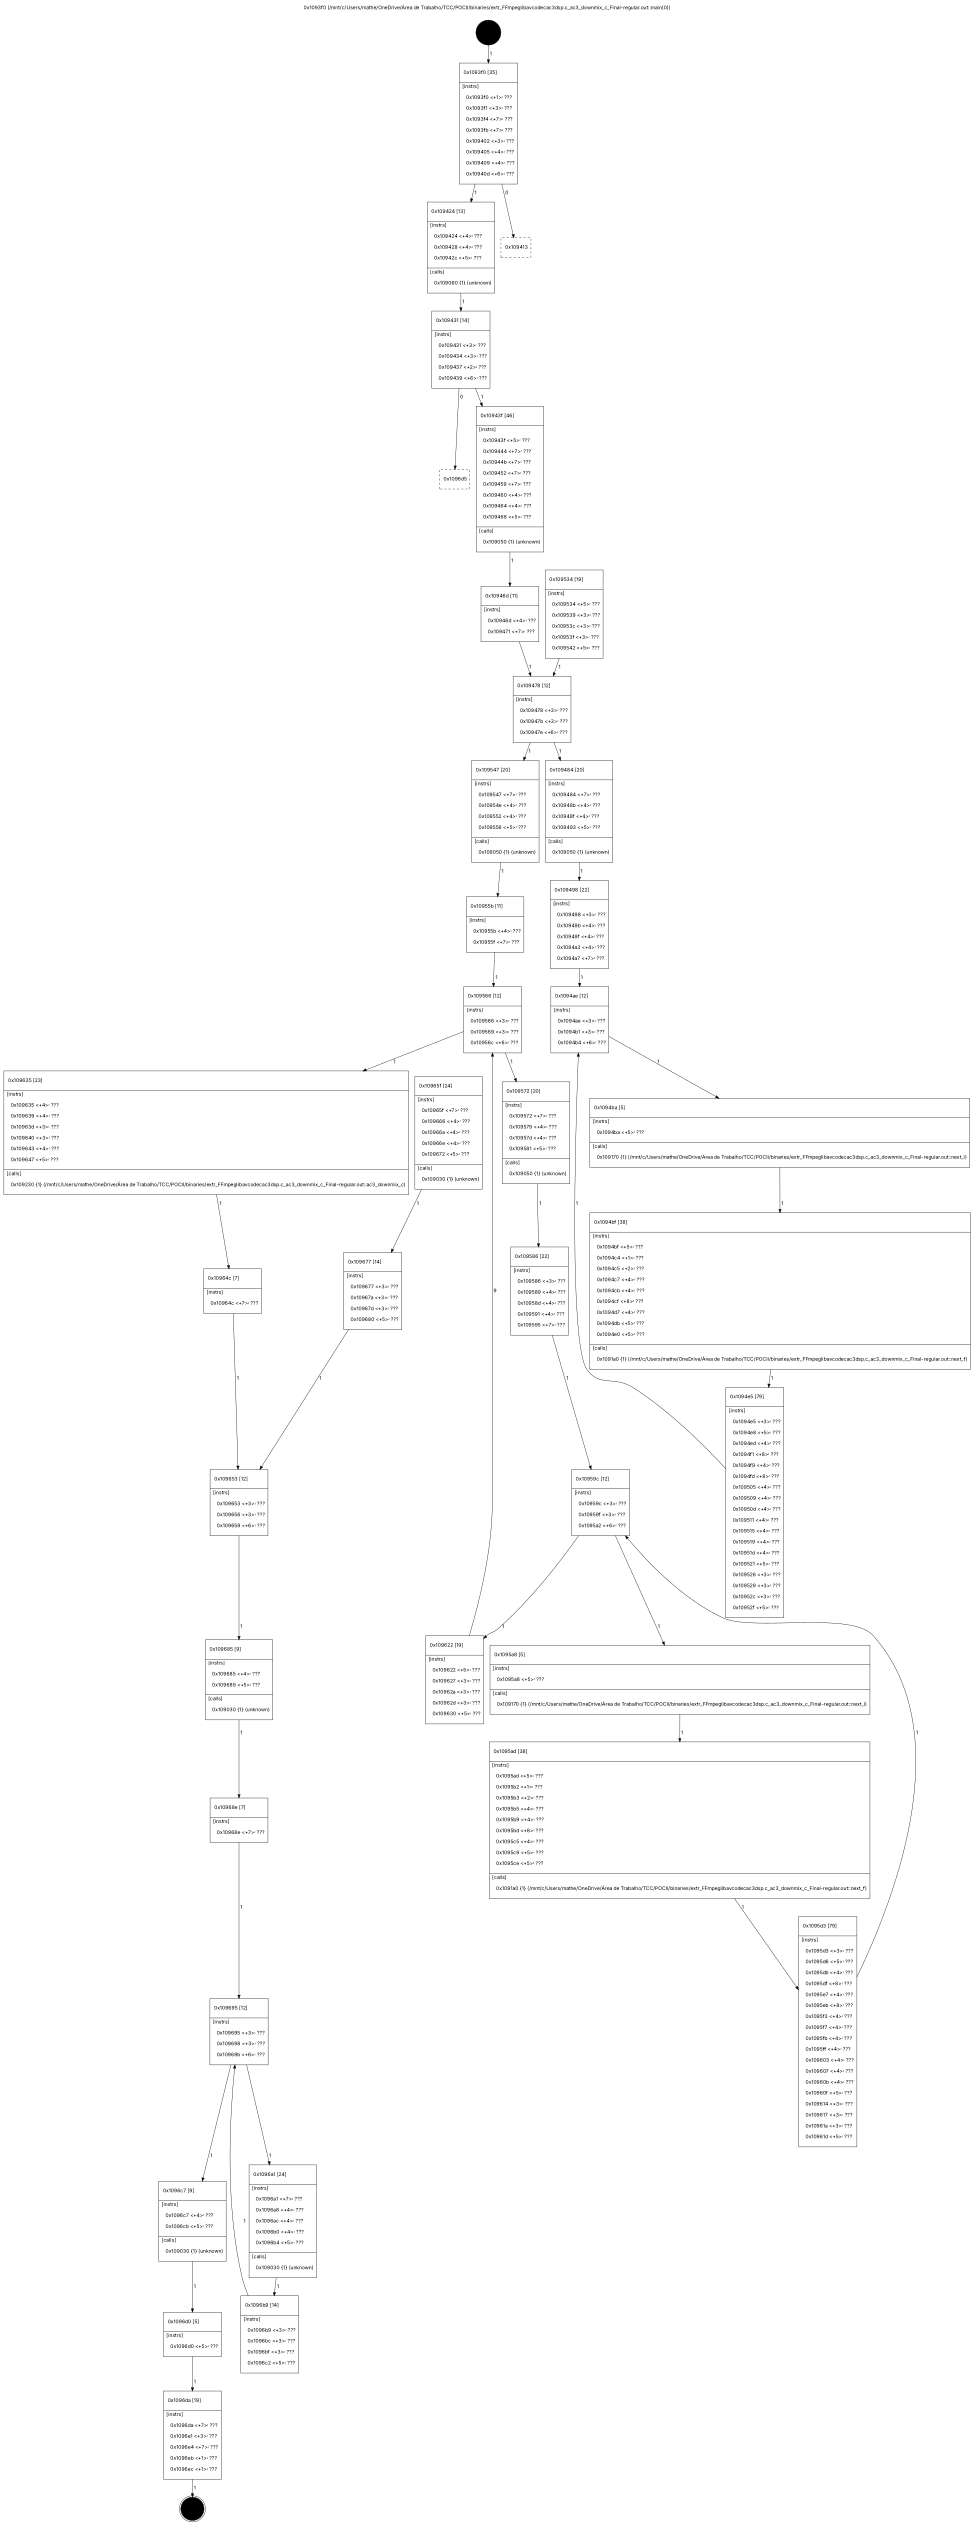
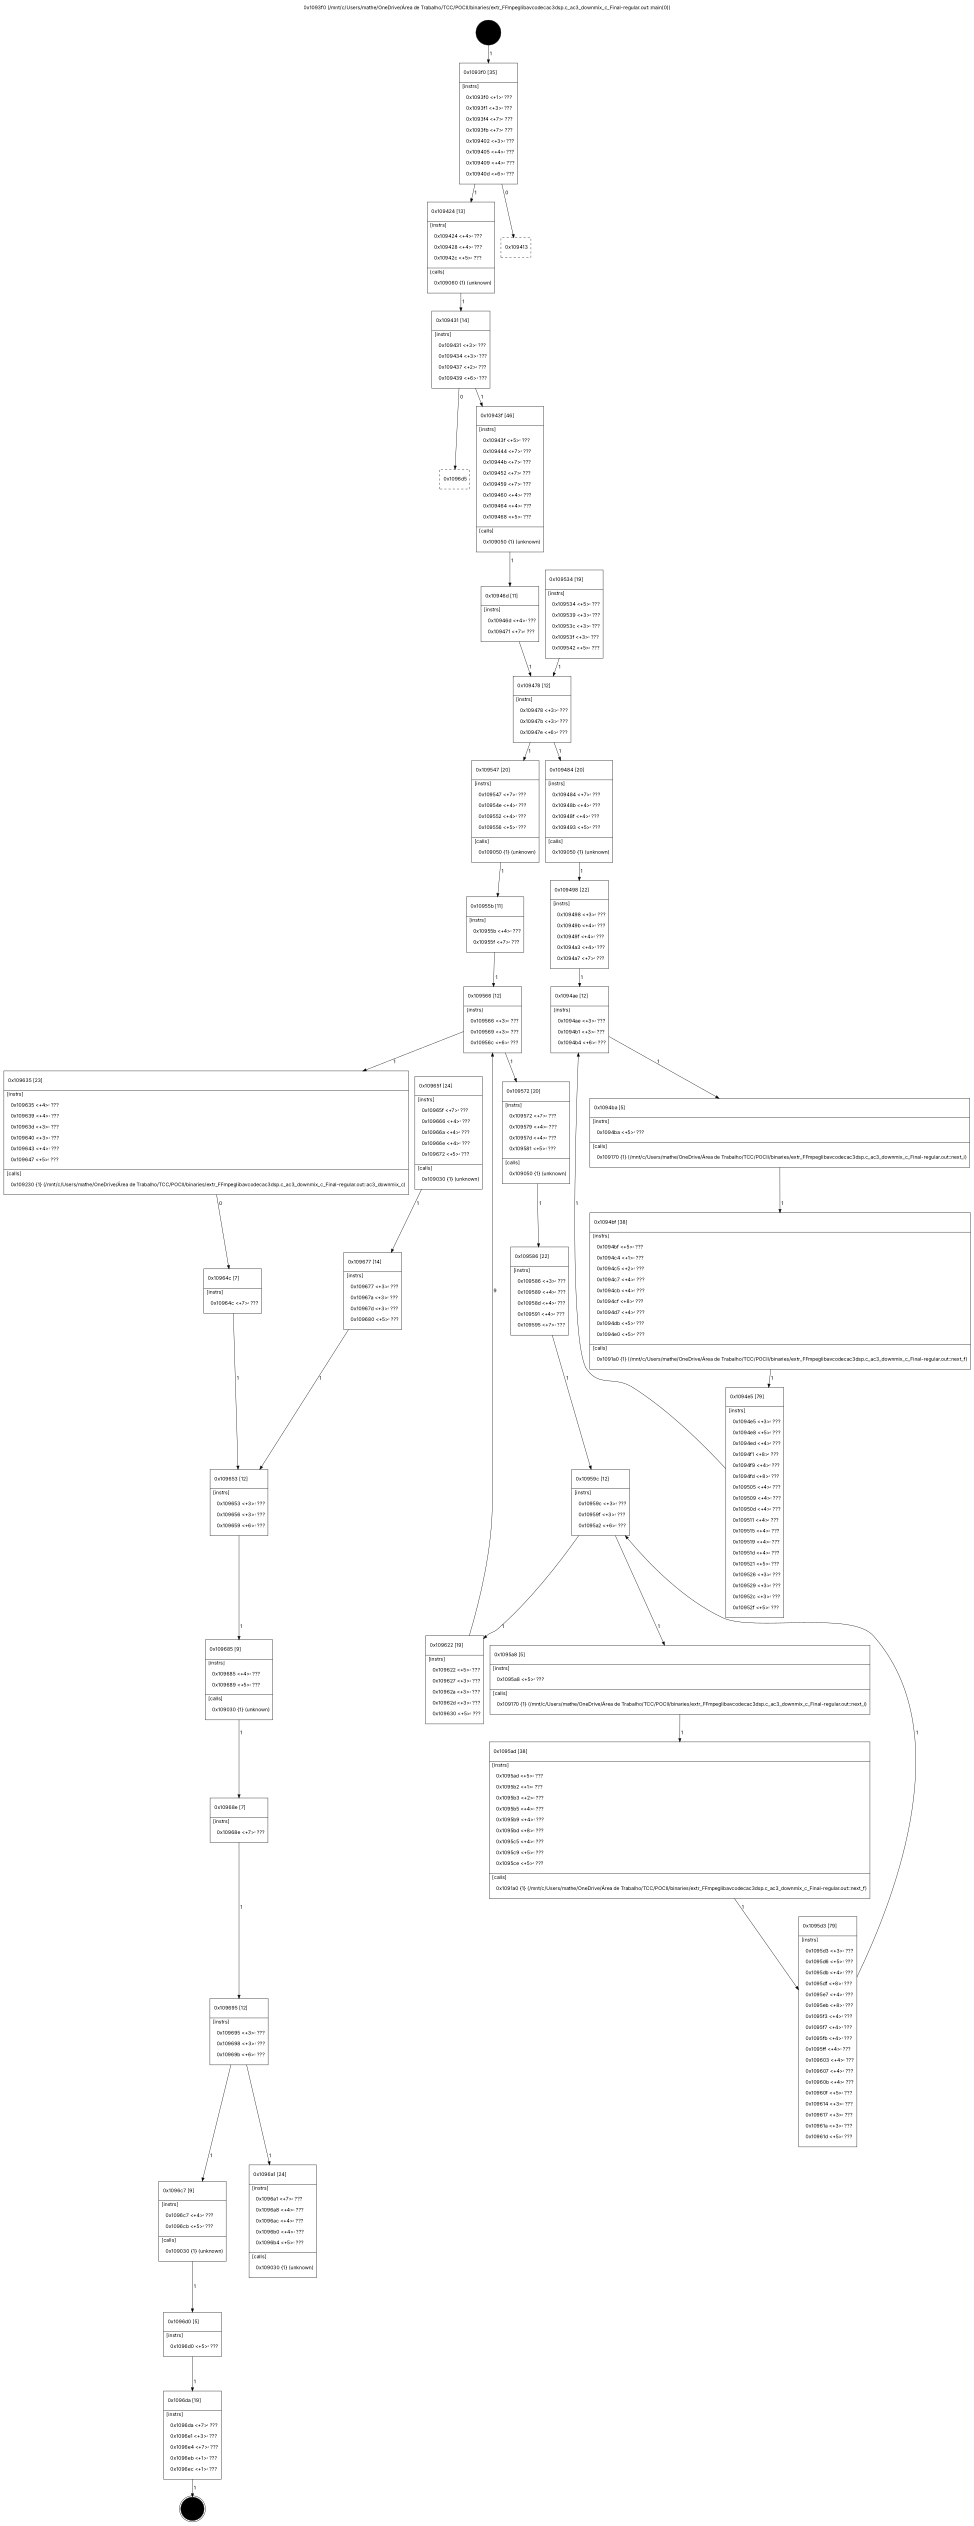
(220, 1204) -> (220, 1204)
(270, 2334) -> none
